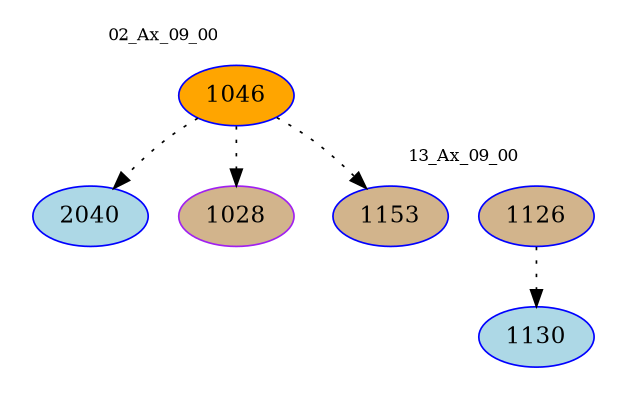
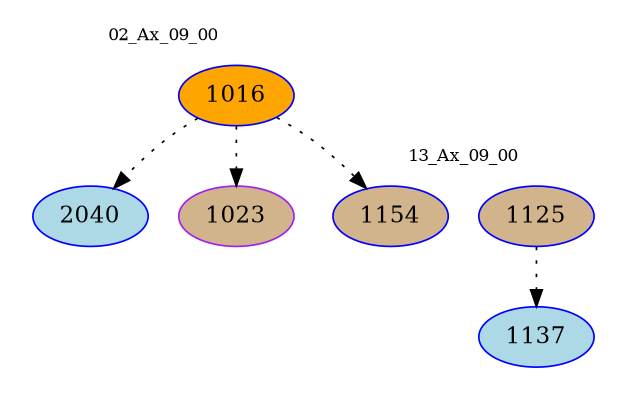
(236, 96) -> (236, 96)
(236, 216) -> (236, 216)
(391, 216) -> (391, 216)
(536, 216) -> (536, 216)
(536, 337) -> (536, 337)
